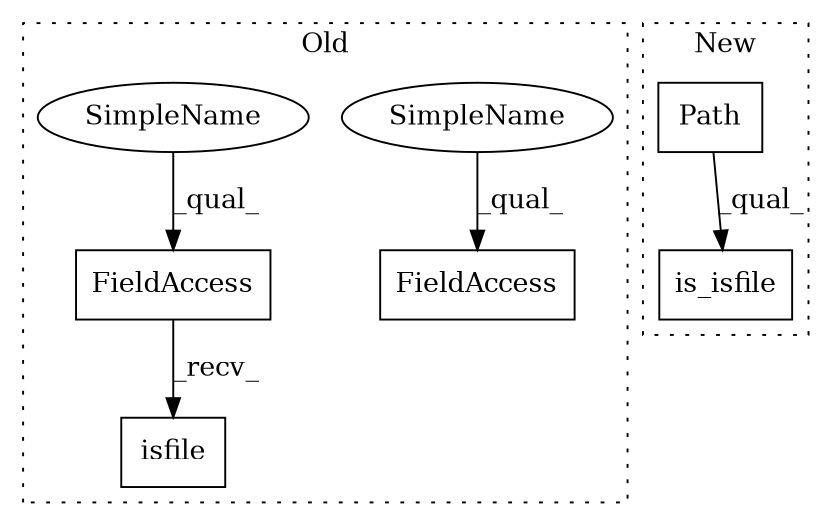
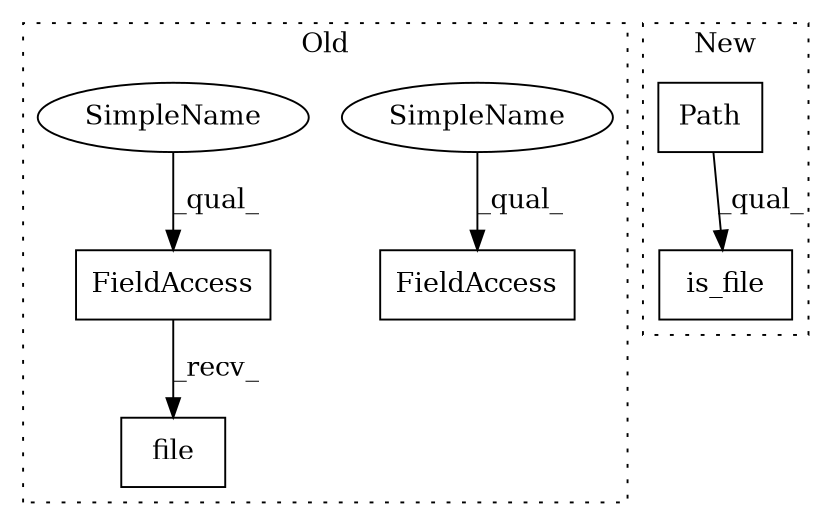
(726, 285) -> (726, 285)
(173, 452) -> (173, 452)
